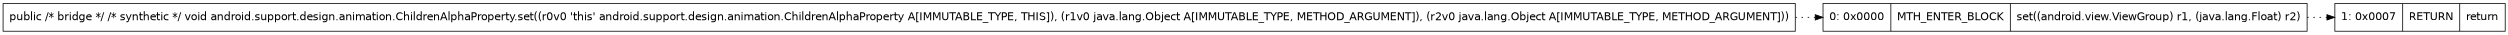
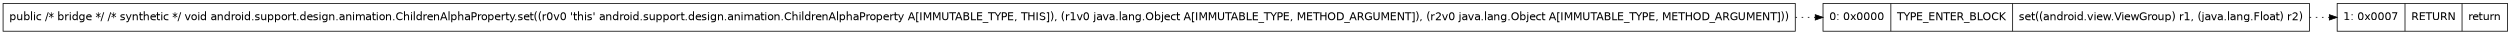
(1951, 17) -> (1952, 17)
